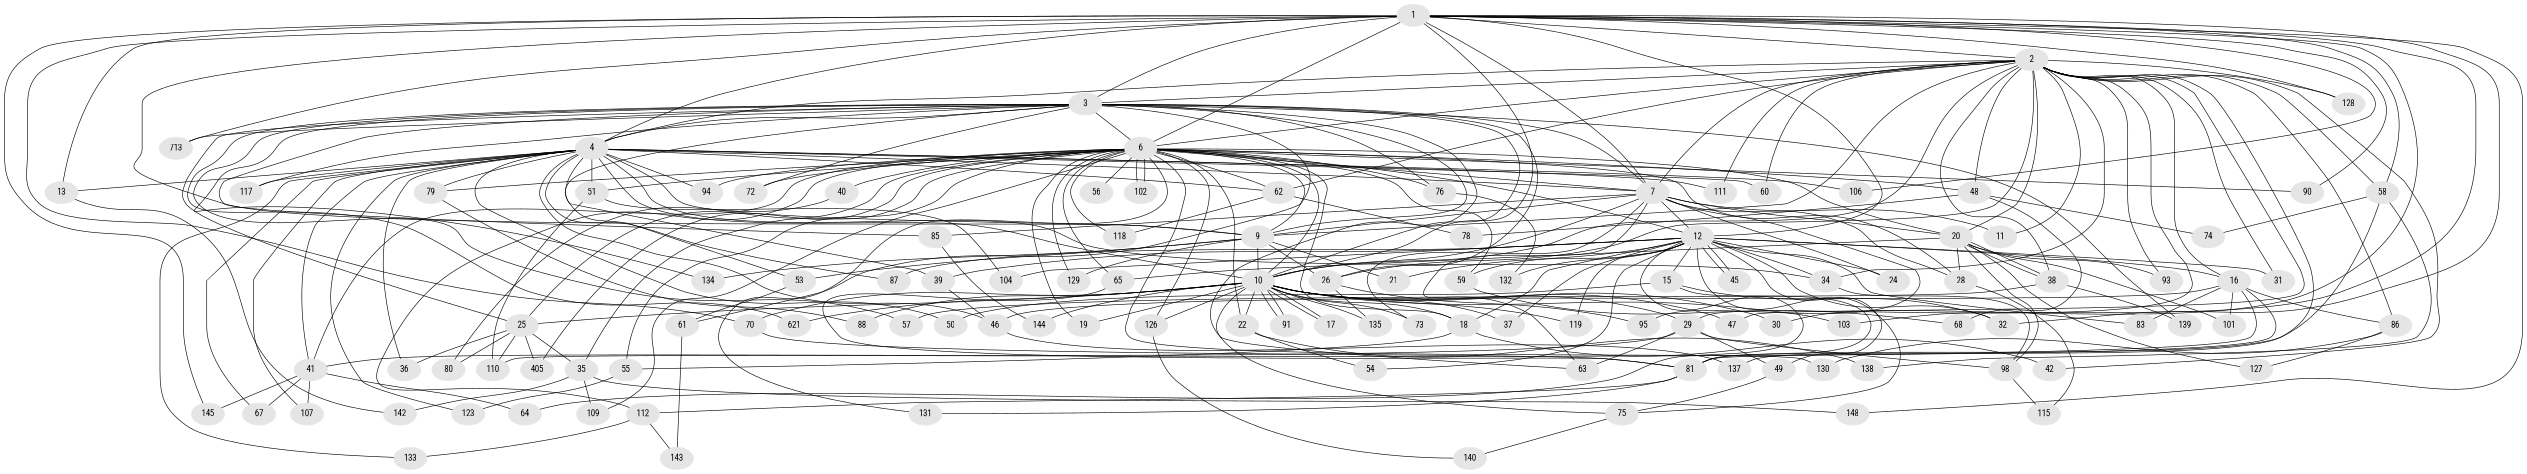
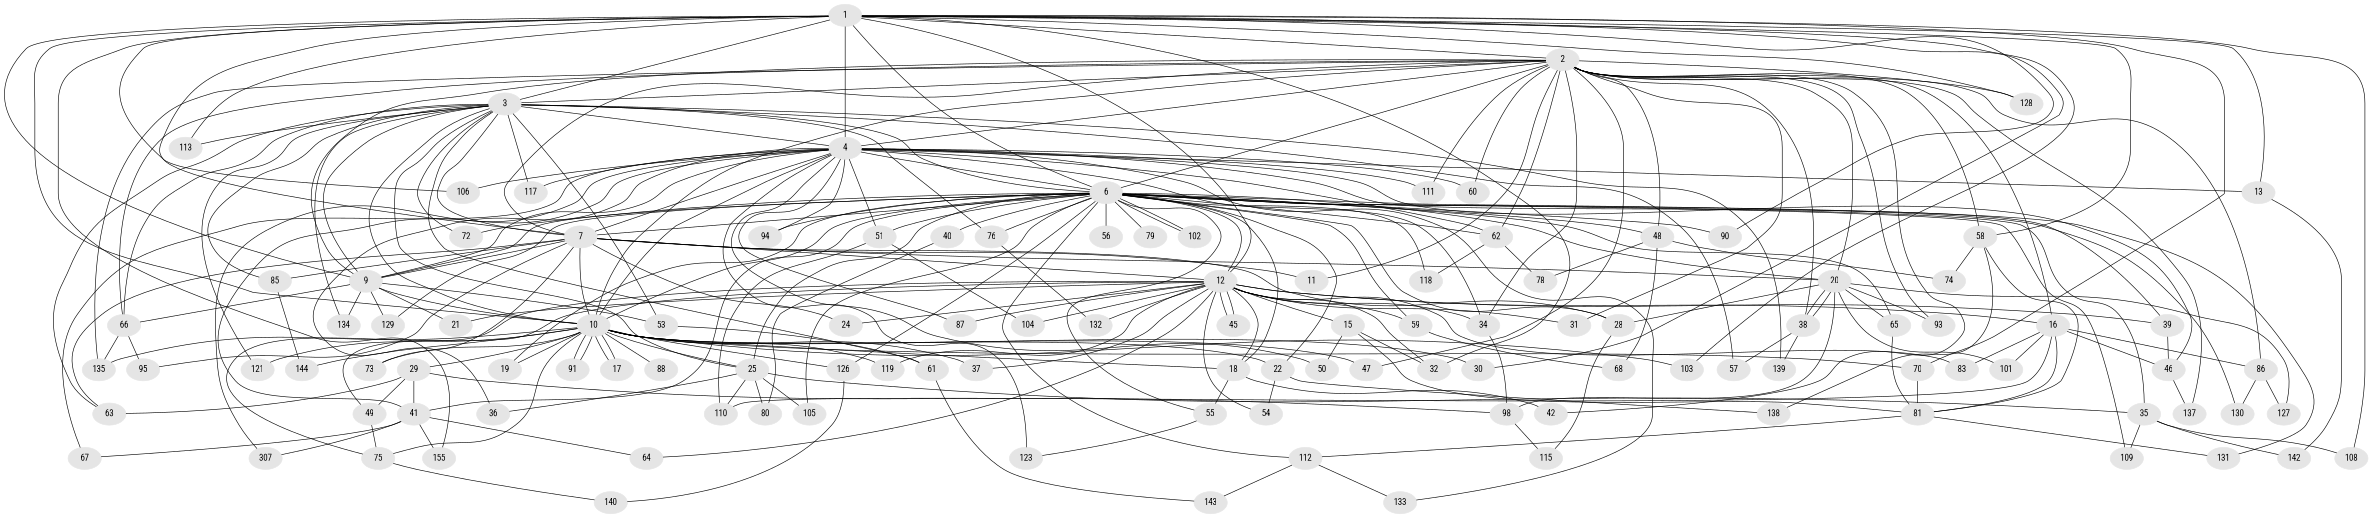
(176, 148) -> (186, 148)
(523, 163) -> (975, 172)
(1326, 281) -> (124, 325)
(626, 287) -> none
(2177, 297) -> (556, 76)
(794, 325) -> (258, 370)
(537, 370) -> (809, 414)
(208, 414) -> (439, 458)
(307, 414) -> (266, 458)
(1853, 414) -> (2351, 458)
